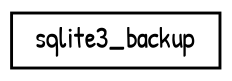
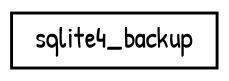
(116, 41) -> (114, 41)
